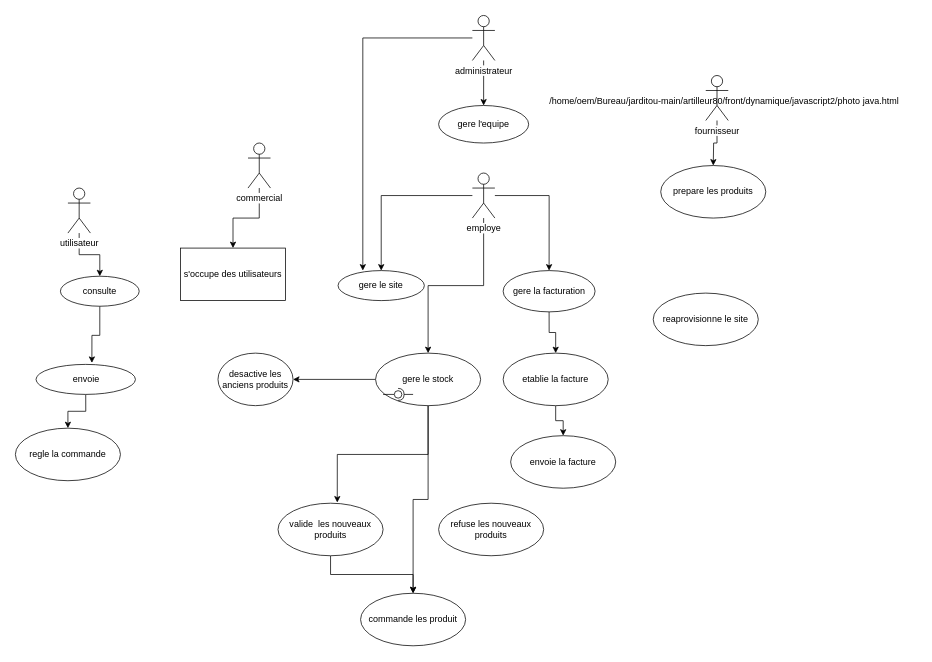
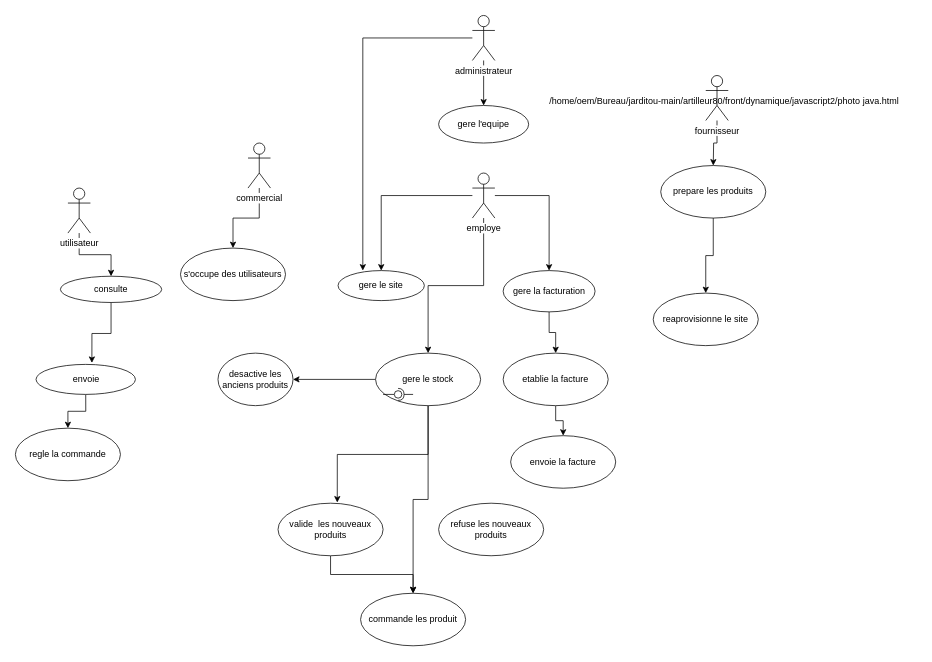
none -> (712, 255)
(233, 274) -> (233, 274)
(100, 291) -> (111, 289)
